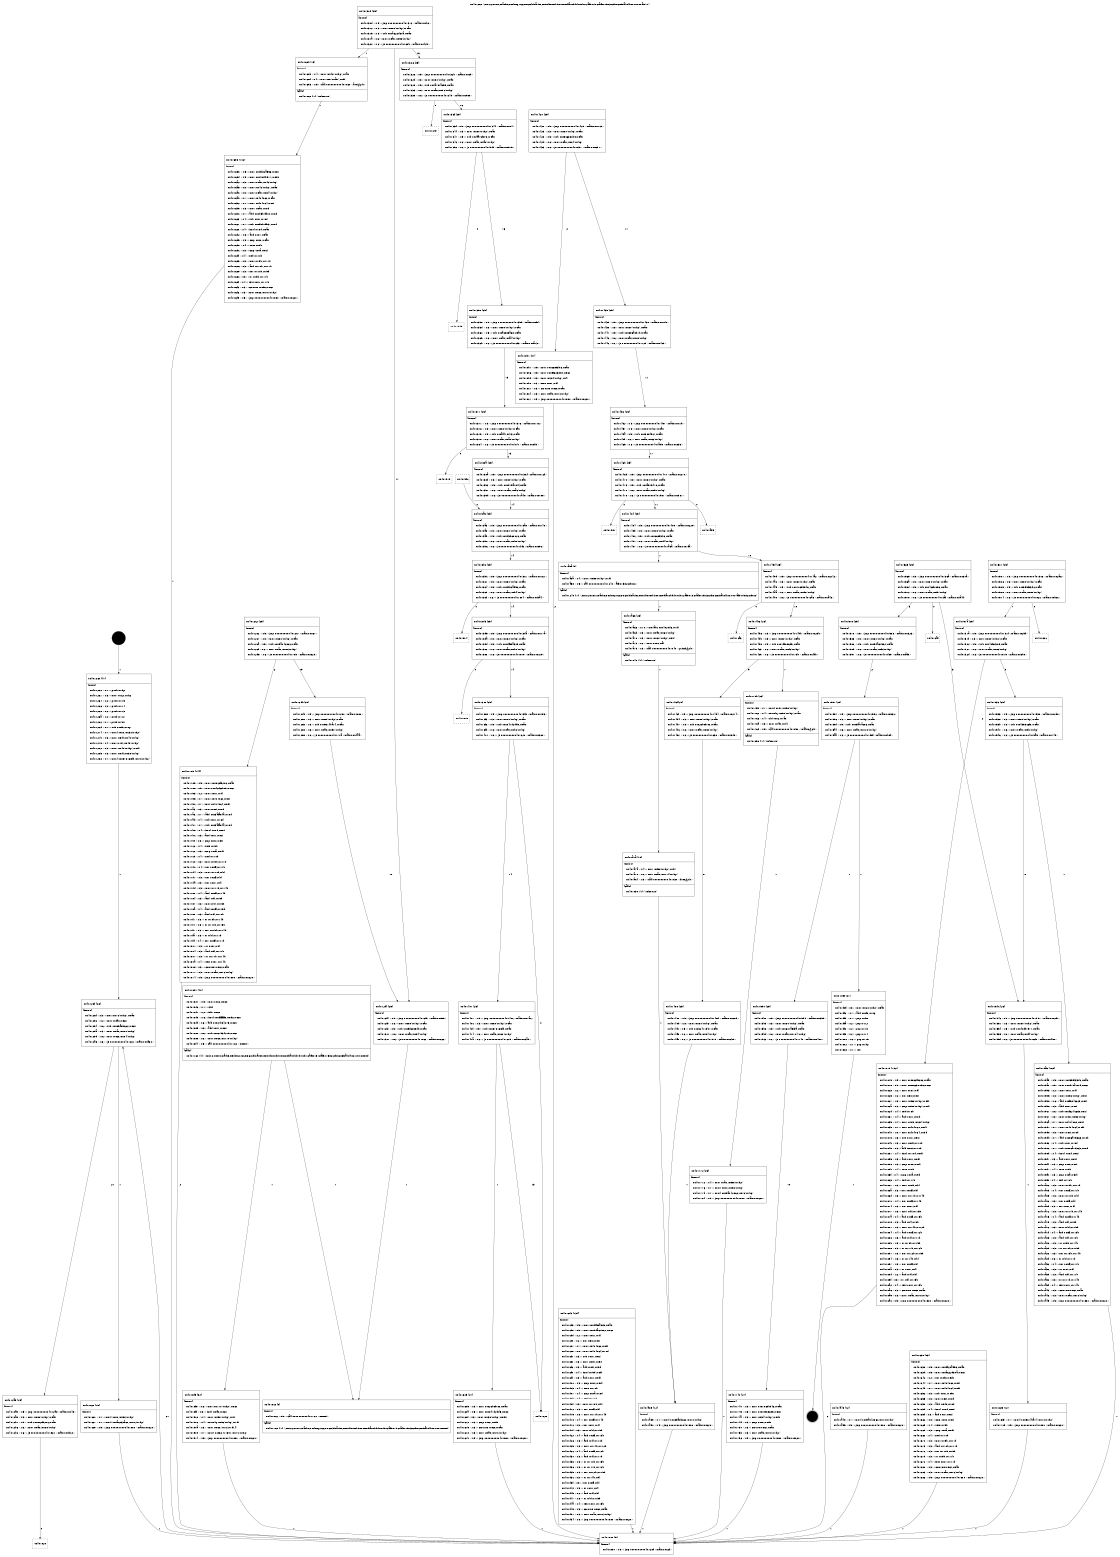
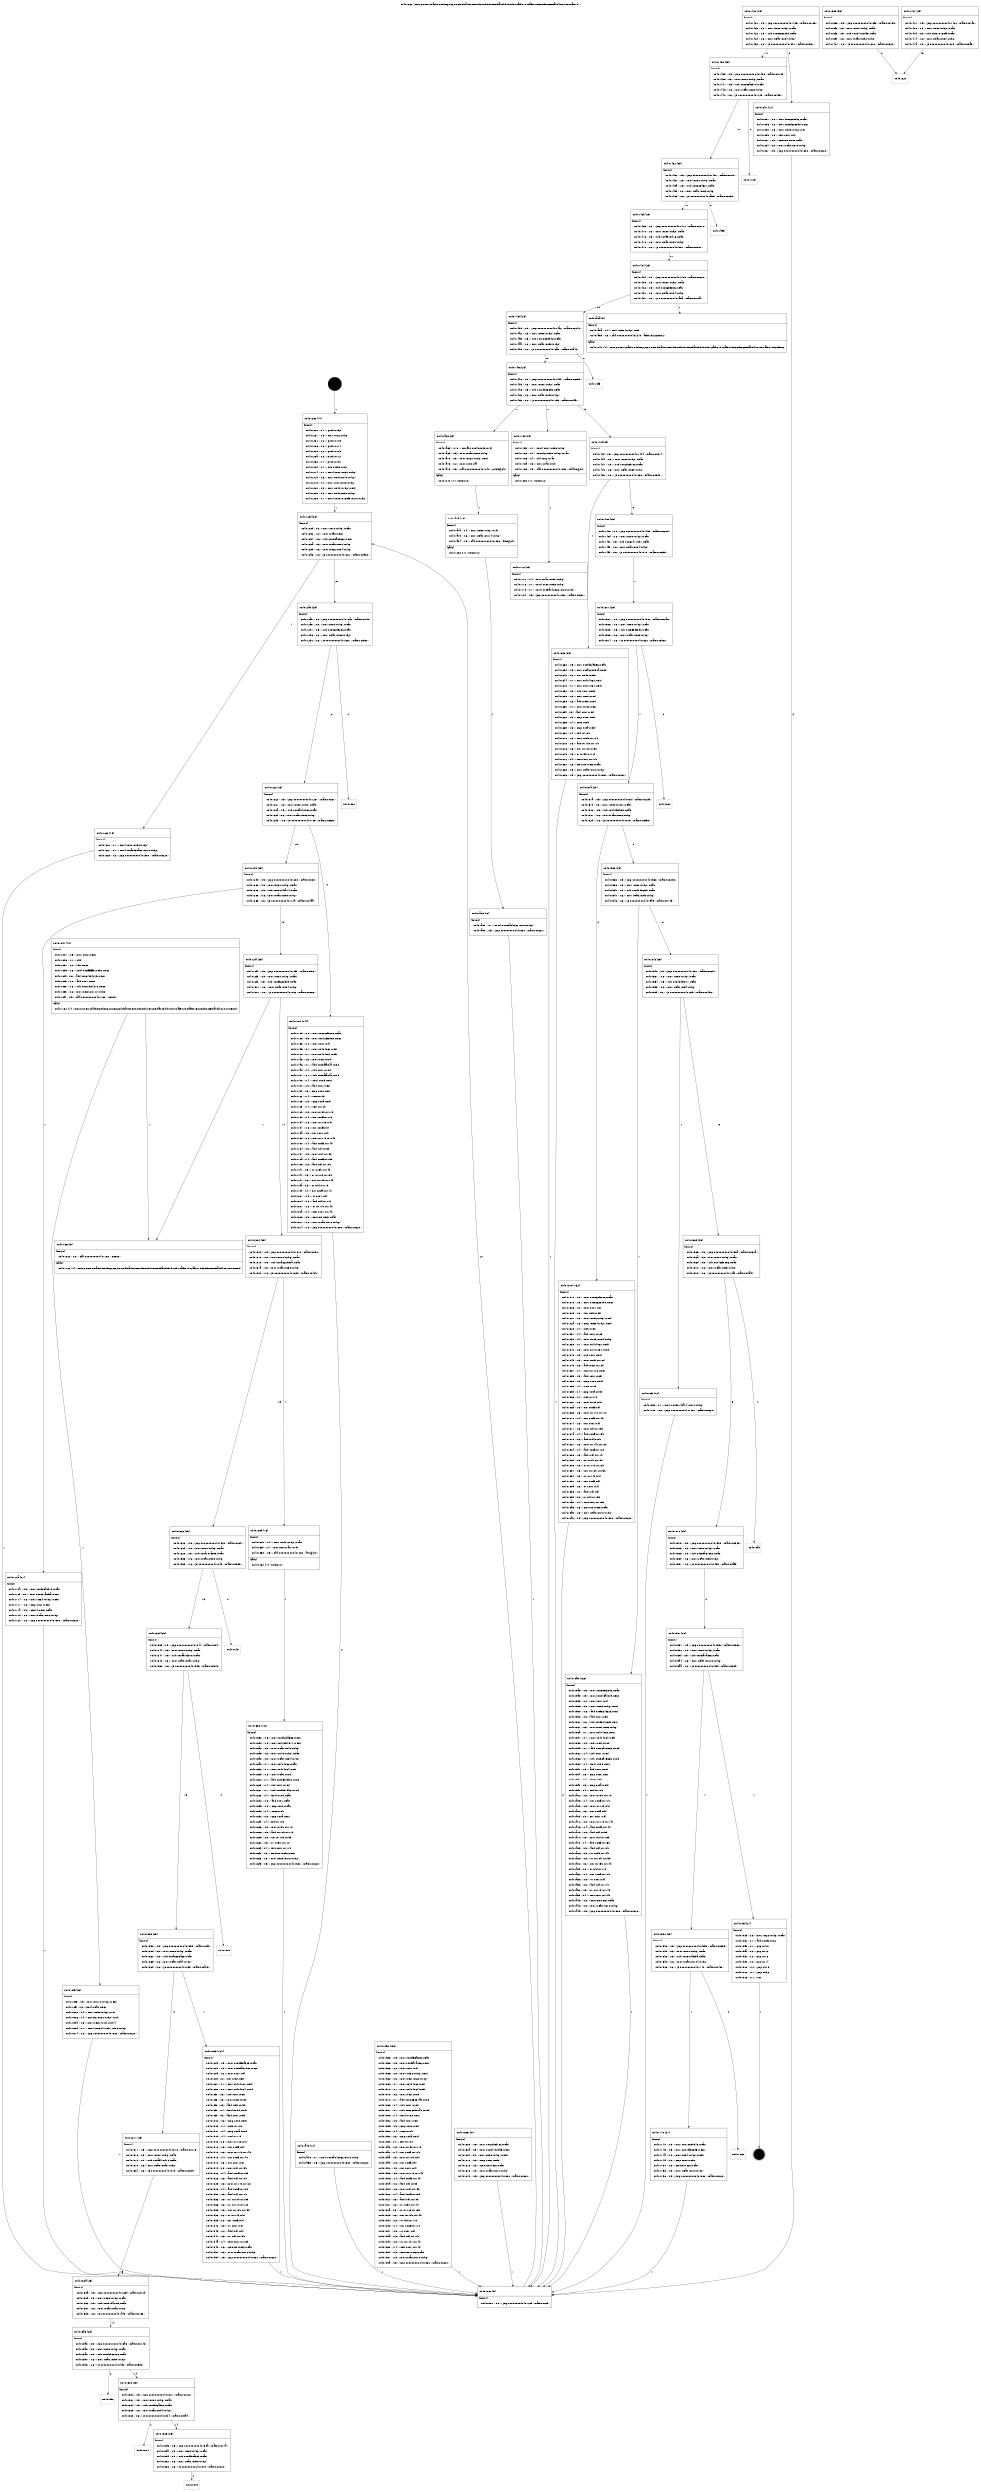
none -> (749, 180)
(507, 378) -> (174, 2012)
(444, 479) -> none
(469, 497) -> (109, 2381)
(700, 510) -> (712, 213)
(395, 525) -> (279, 1115)
(609, 530) -> none
none -> (588, 561)
(659, 605) -> (507, 417)
(511, 678) -> none
none -> (318, 713)
(972, 802) -> (701, 1115)
(504, 870) -> none
(789, 1185) -> (691, 2012)
(494, 1216) -> none
(669, 1222) -> (634, 579)
none -> (44, 1599)
none -> (194, 2008)
none -> (413, 2154)
none -> (738, 2154)
